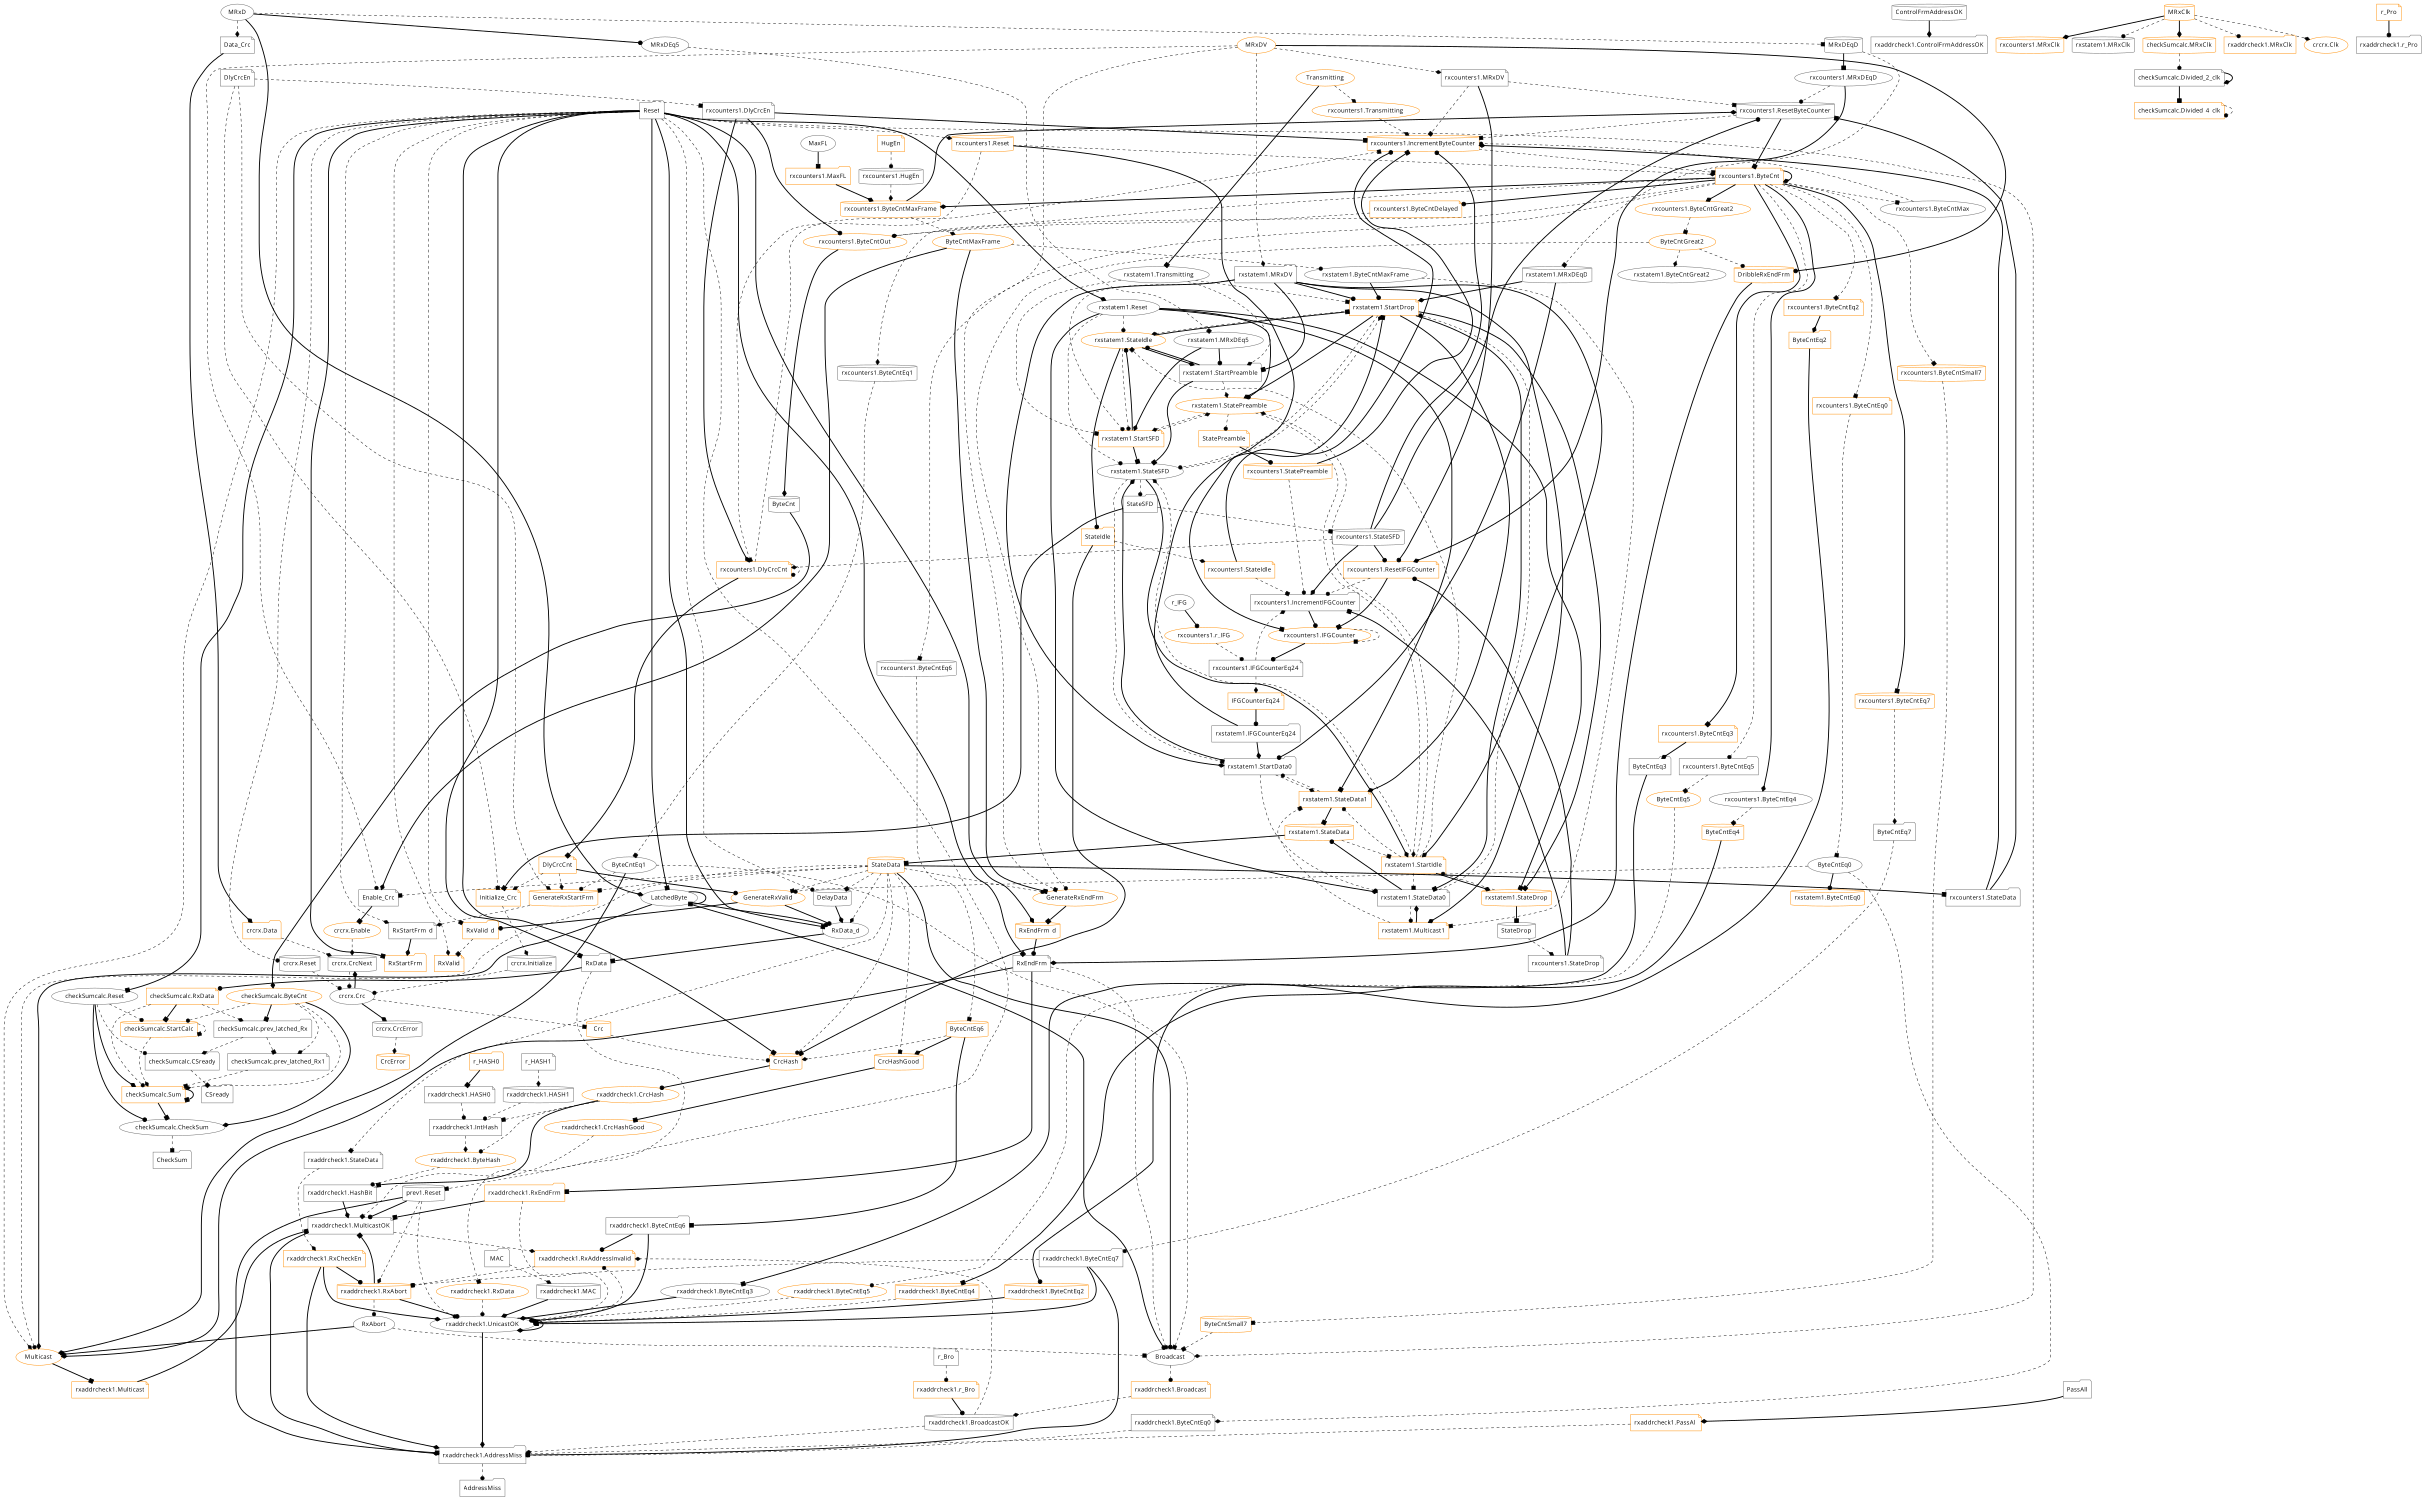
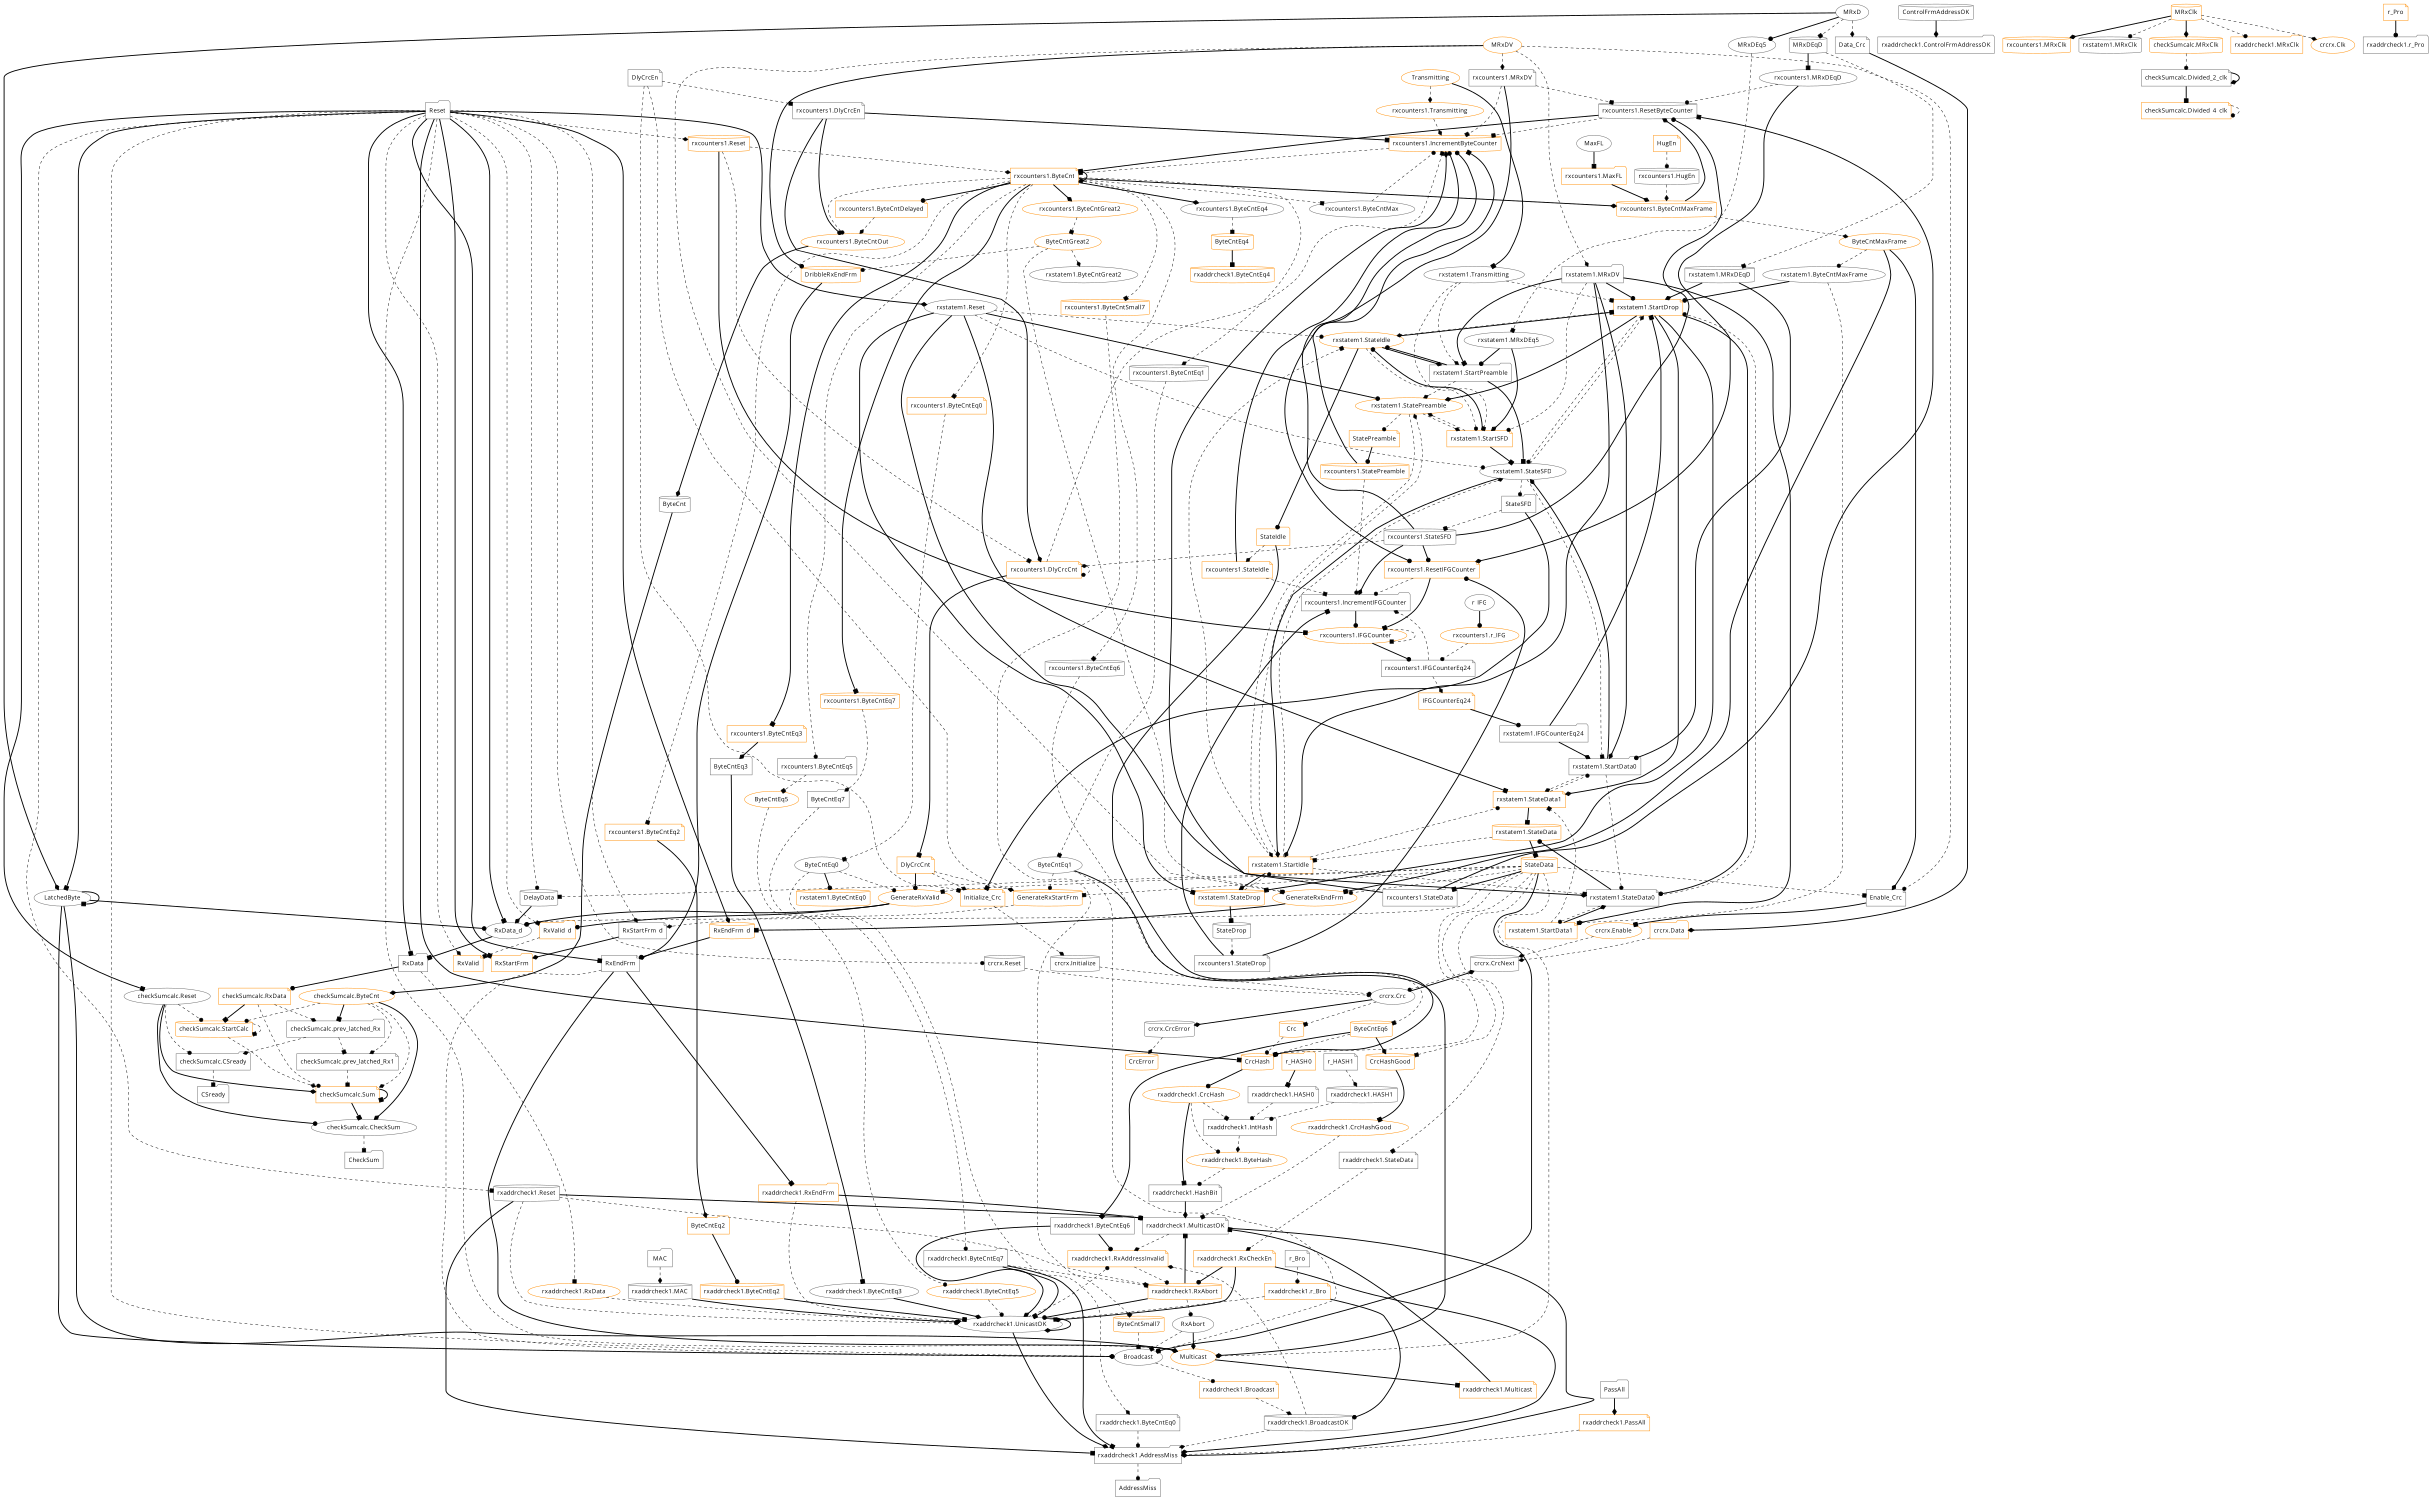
(1520, 586) -> (1748, 613)
(1414, 931) -> (1541, 931)
(424, 1193) -> (527, 1193)
(771, 1311) -> (1161, 1309)
